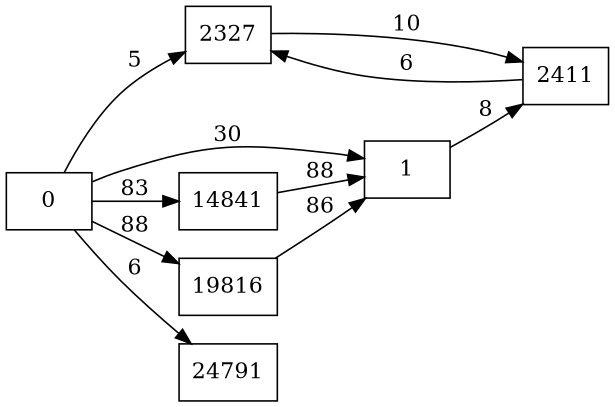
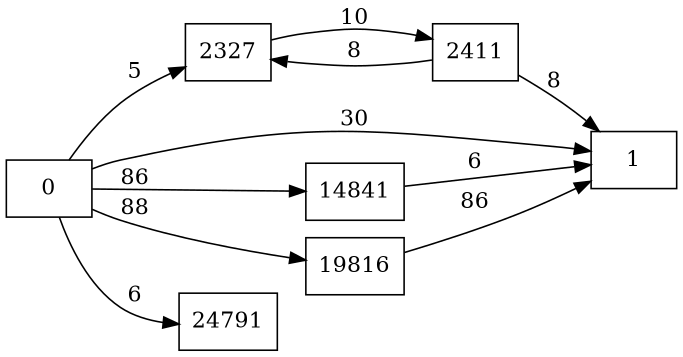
(407, 64) -> (355, 52)
(480, 131) -> (553, 97)
(321, 172) -> (475, 162)
(135, 189) -> (135, 178)
